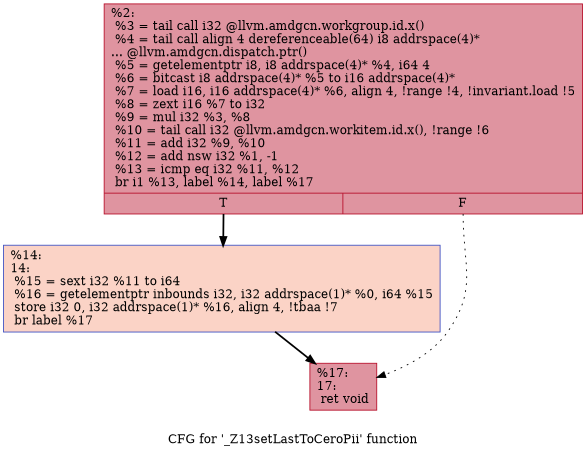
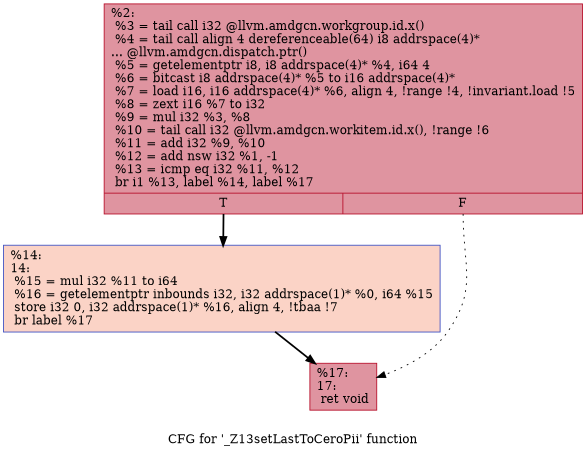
(95, 282) -> (94, 282)
